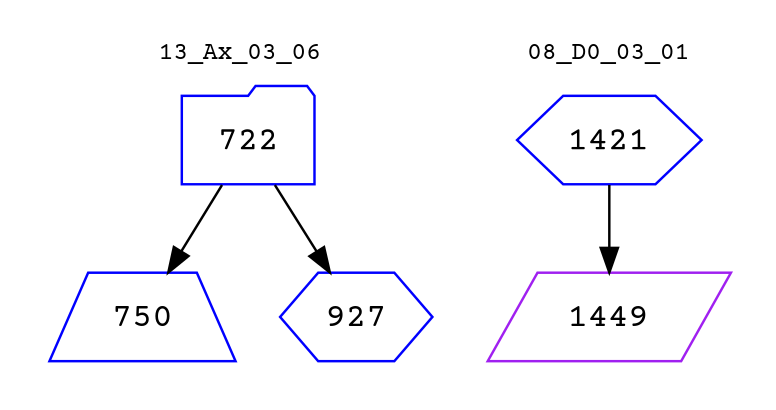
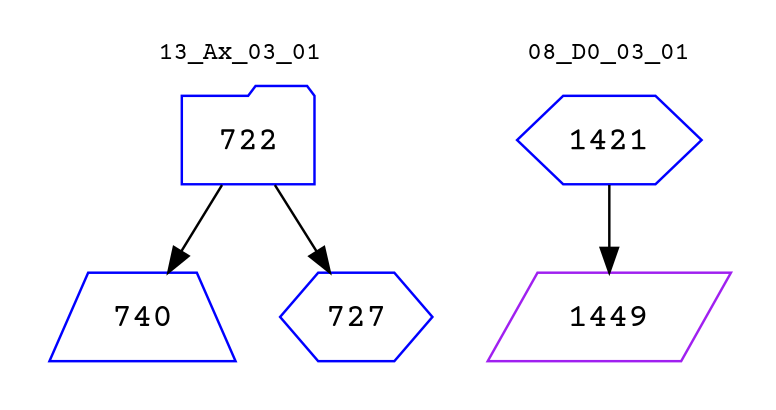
(241, 53) -> (241, 53)
(143, 317) -> (143, 317)
(356, 317) -> (356, 317)
